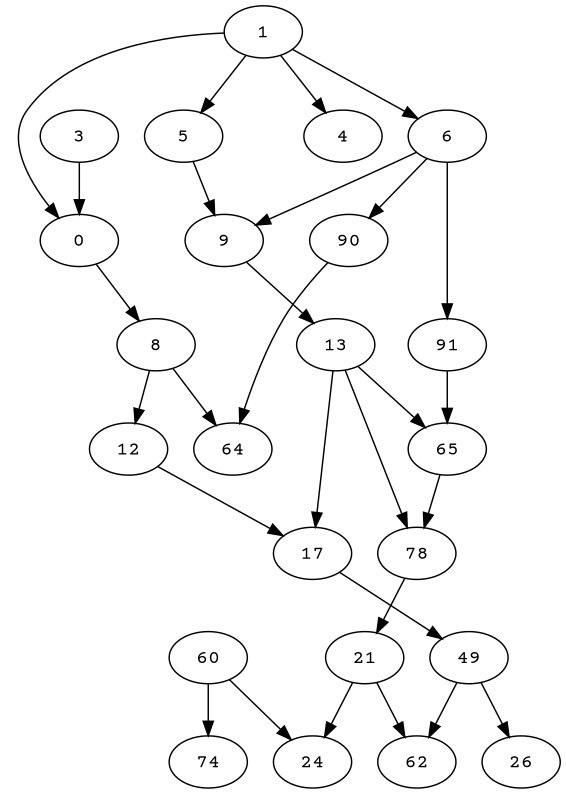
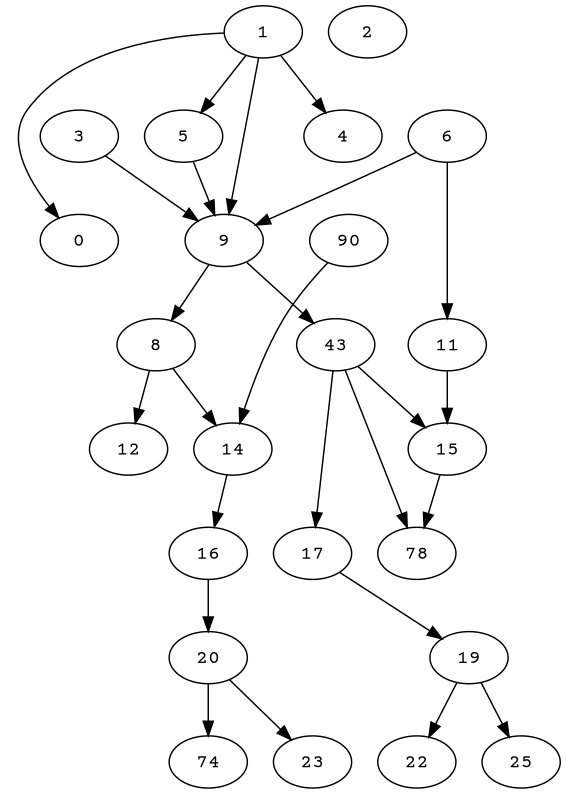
none -> (368, 32)
(349, 80) -> (245, 129)
(79, 181) -> (145, 184)
(403, 183) -> none
(113, 287) -> (194, 286)
(336, 345) -> (336, 345)
(447, 345) -> (447, 345)
(233, 449) -> (233, 449)
(447, 449) -> (447, 449)
(214, 498) -> none
none -> (208, 553)
(208, 658) -> (208, 658)
(365, 658) -> none
(469, 658) -> (469, 658)
(313, 762) -> (313, 762)
(417, 762) -> (417, 762)
(521, 762) -> (521, 762)
